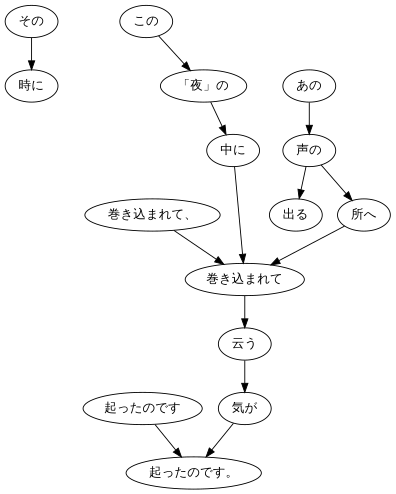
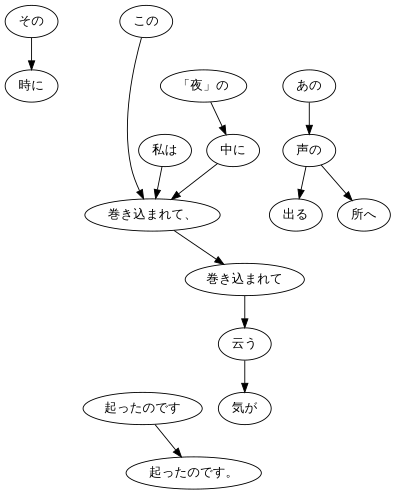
(171, 50) -> (128, 114)
none -> (165, 150)
(239, 210) -> (198, 179)
(312, 243) -> none
(223, 437) -> none
